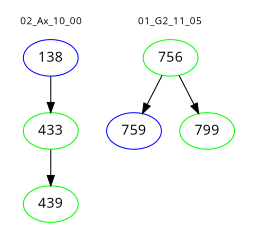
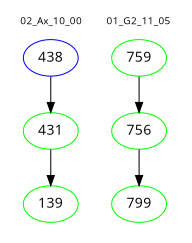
(51, 58) -> (51, 58)
(155, 90) -> (139, 89)
(51, 131) -> (51, 131)
(134, 131) -> (139, 58)
(51, 204) -> (51, 204)
